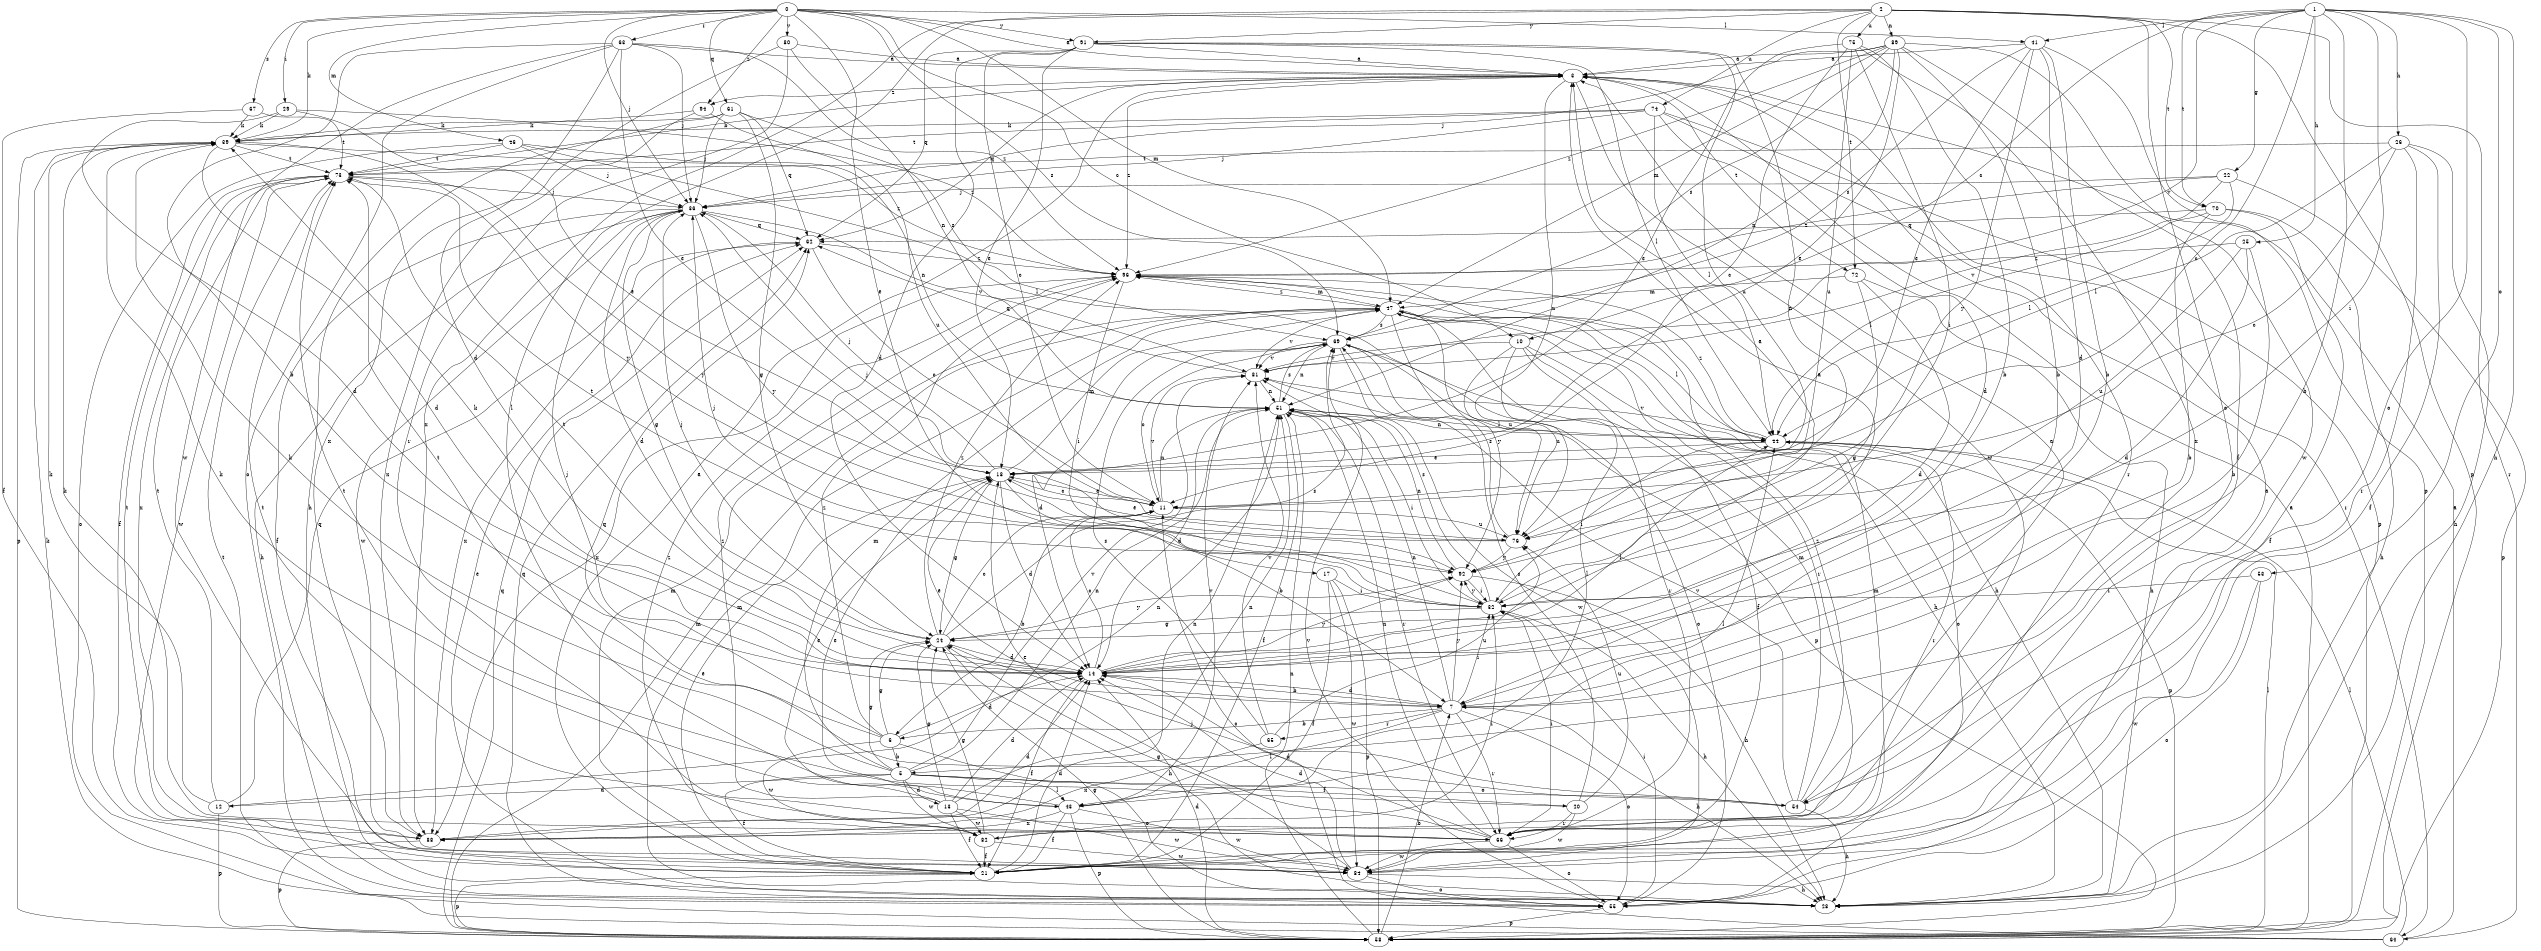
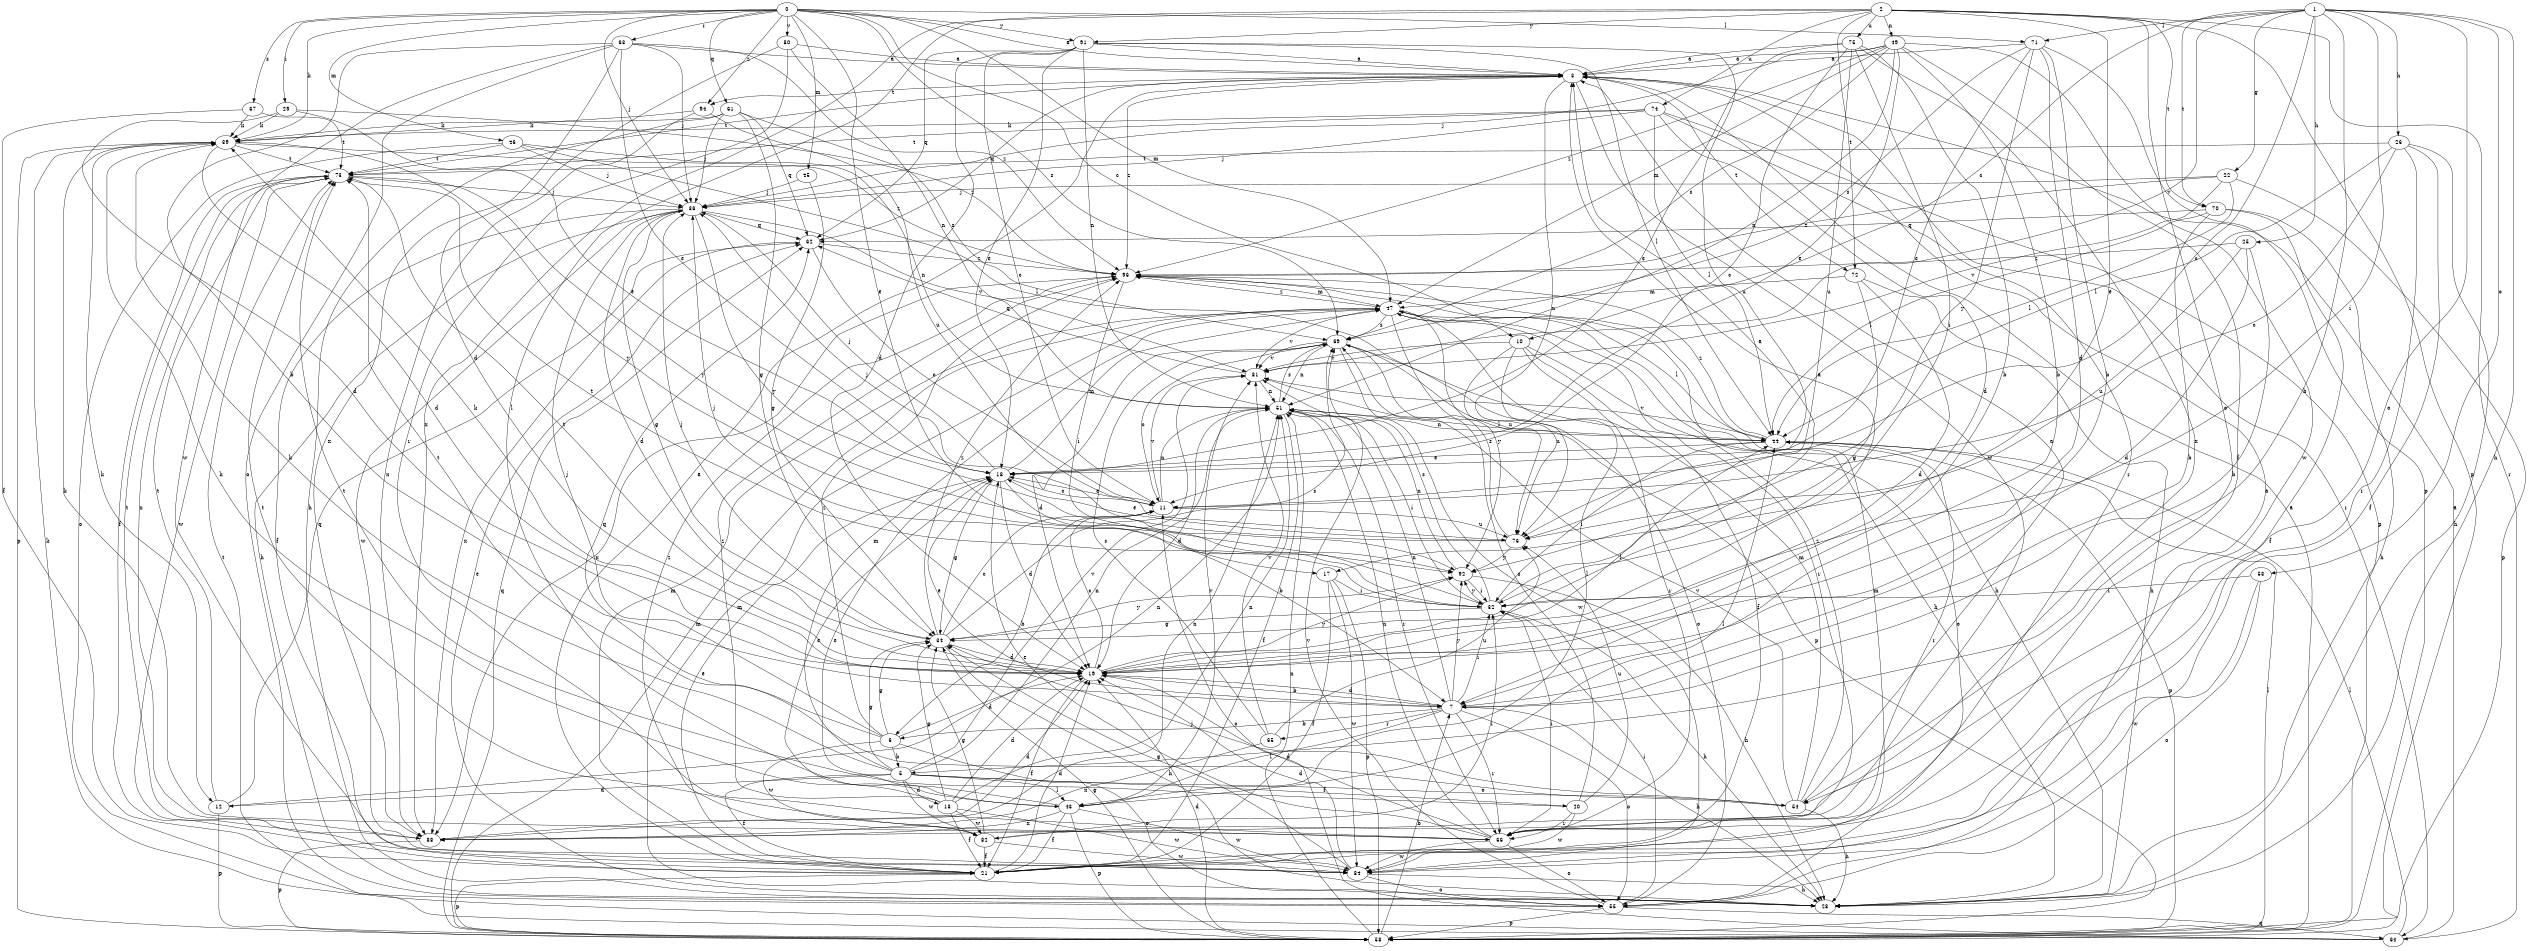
(1895, 43) -> (1895, 43)
(2035, 43) -> (2035, 43)
none -> (1720, 53)
(893, 93) -> (893, 93)
(726, 126) -> (726, 126)
(1766, 130) -> (1095, 267)
none -> (807, 176)
(49, 434) -> (92, 438)
none -> (1994, 448)
(940, 641) -> (940, 641)
(1092, 674) -> (1092, 674)
(705, 887) -> (2040, 915)
